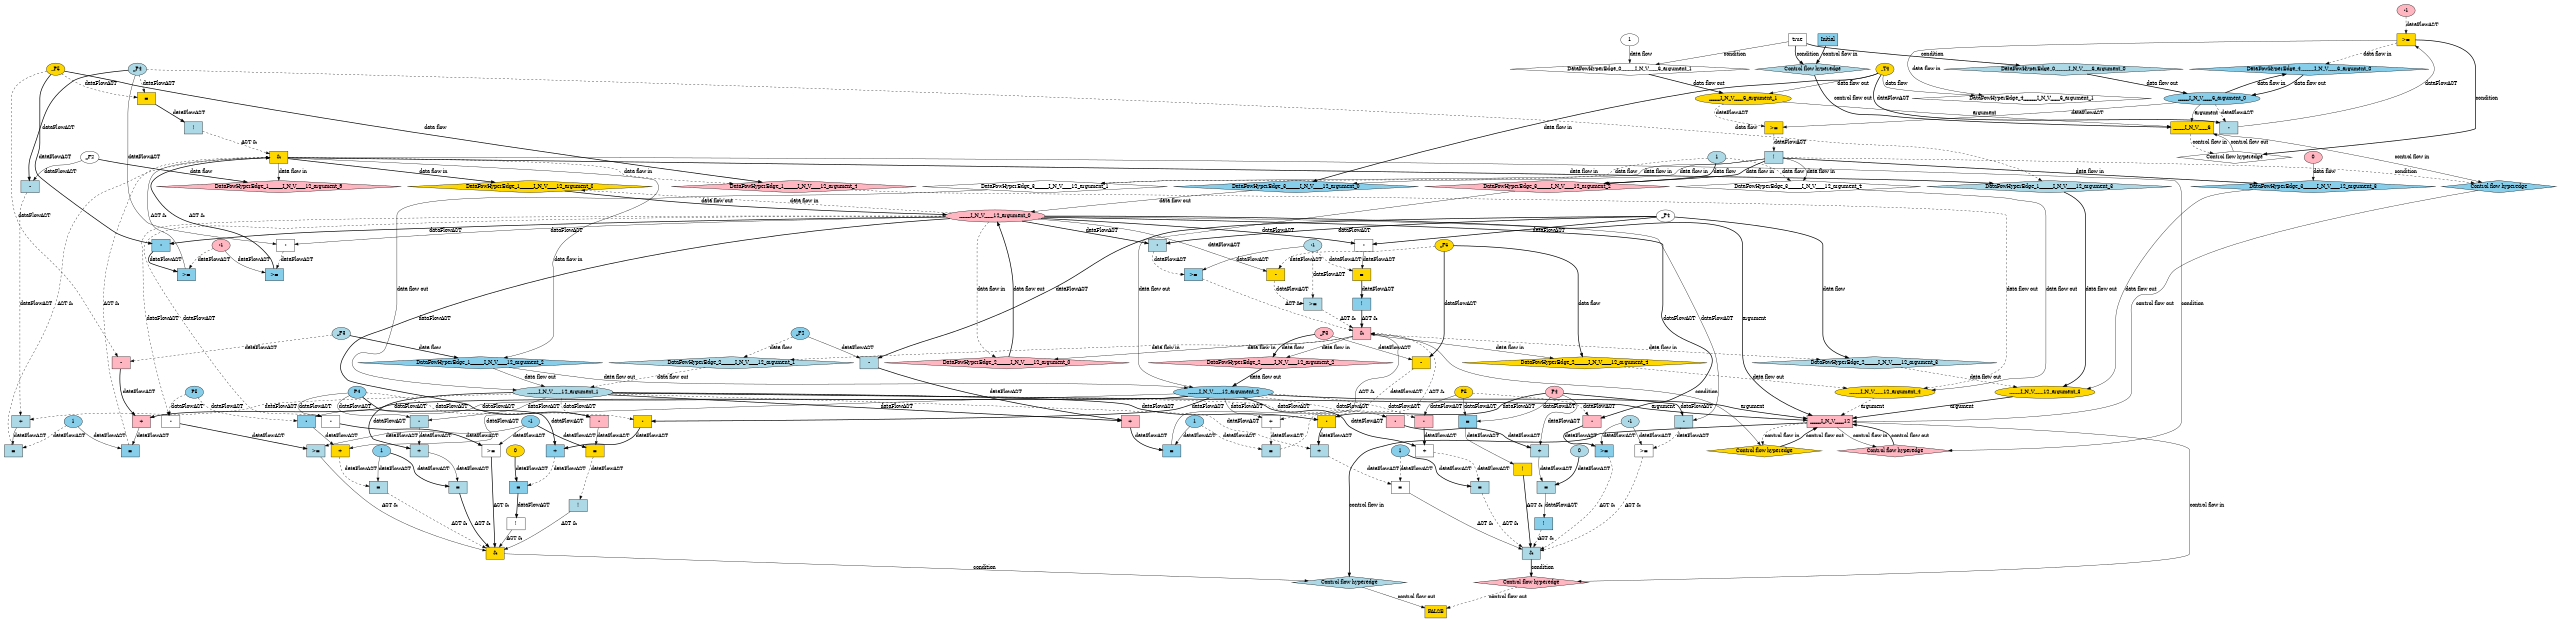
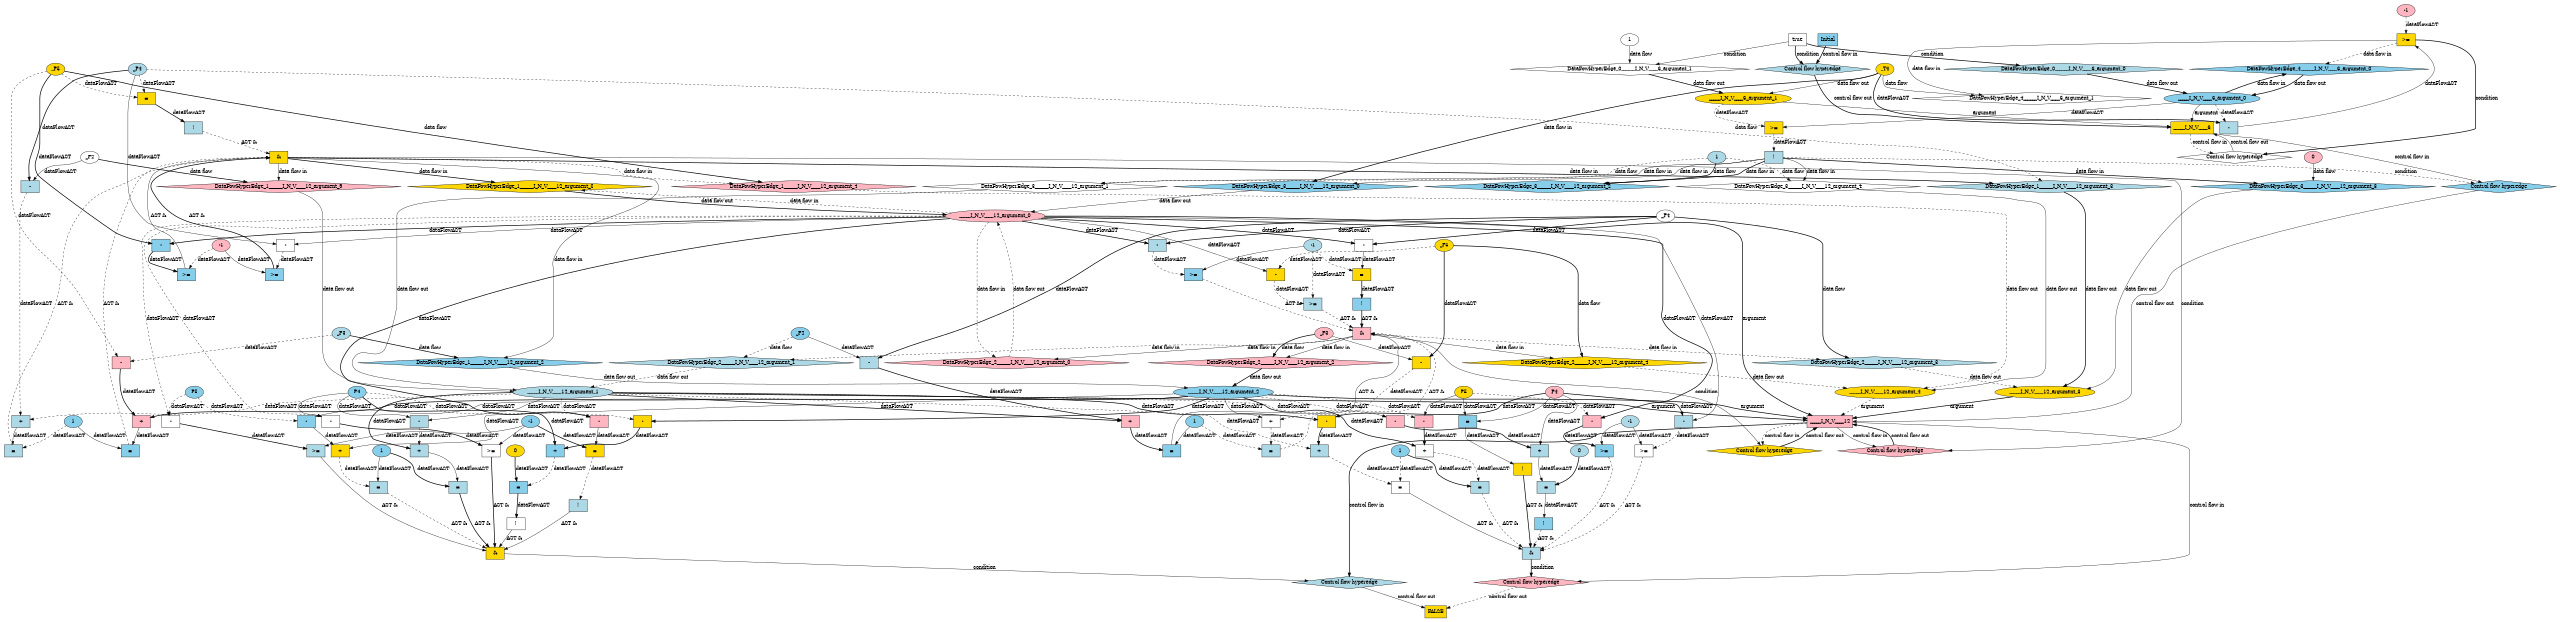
(1547, 187) -> (1547, 187)
(1197, 232) -> none
(1013, 290) -> (1013, 290)
(517, 377) -> (328, 366)
